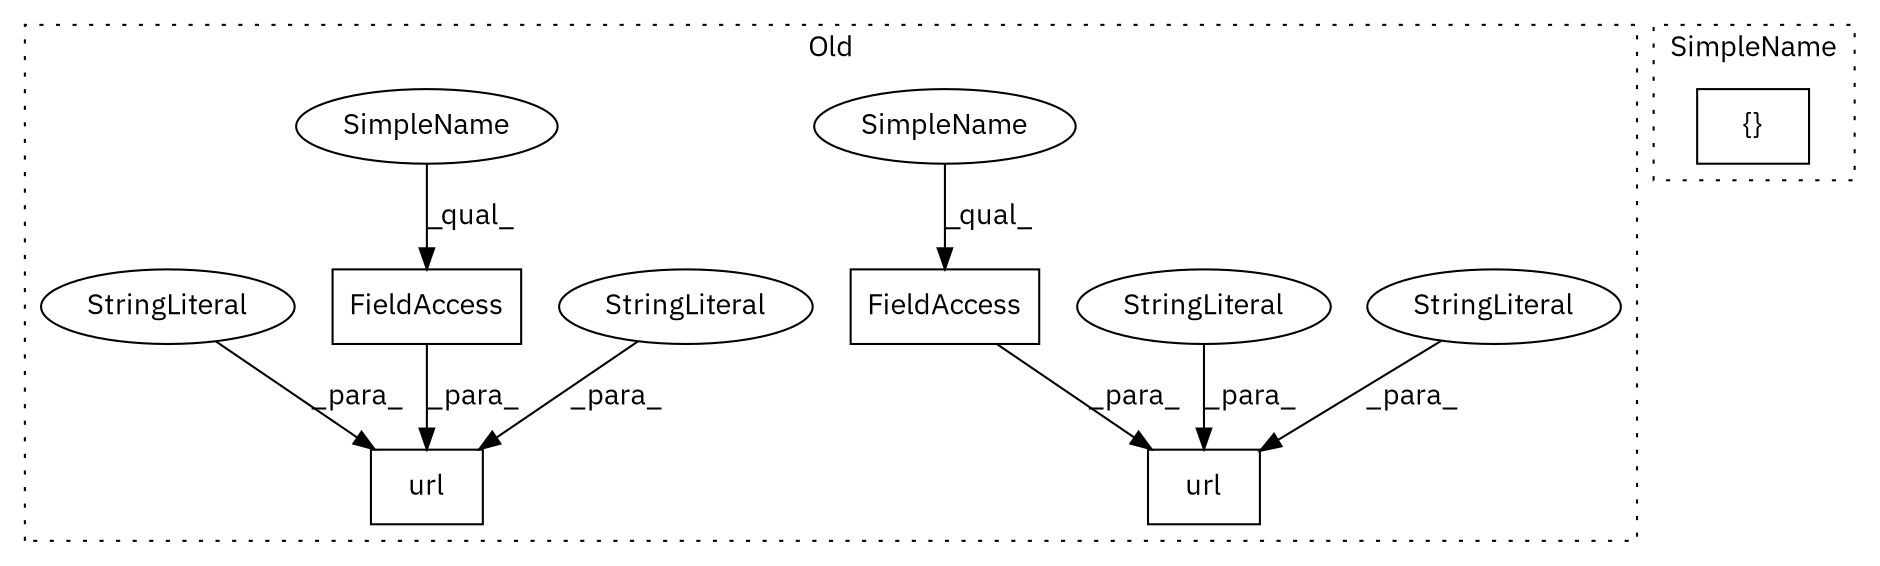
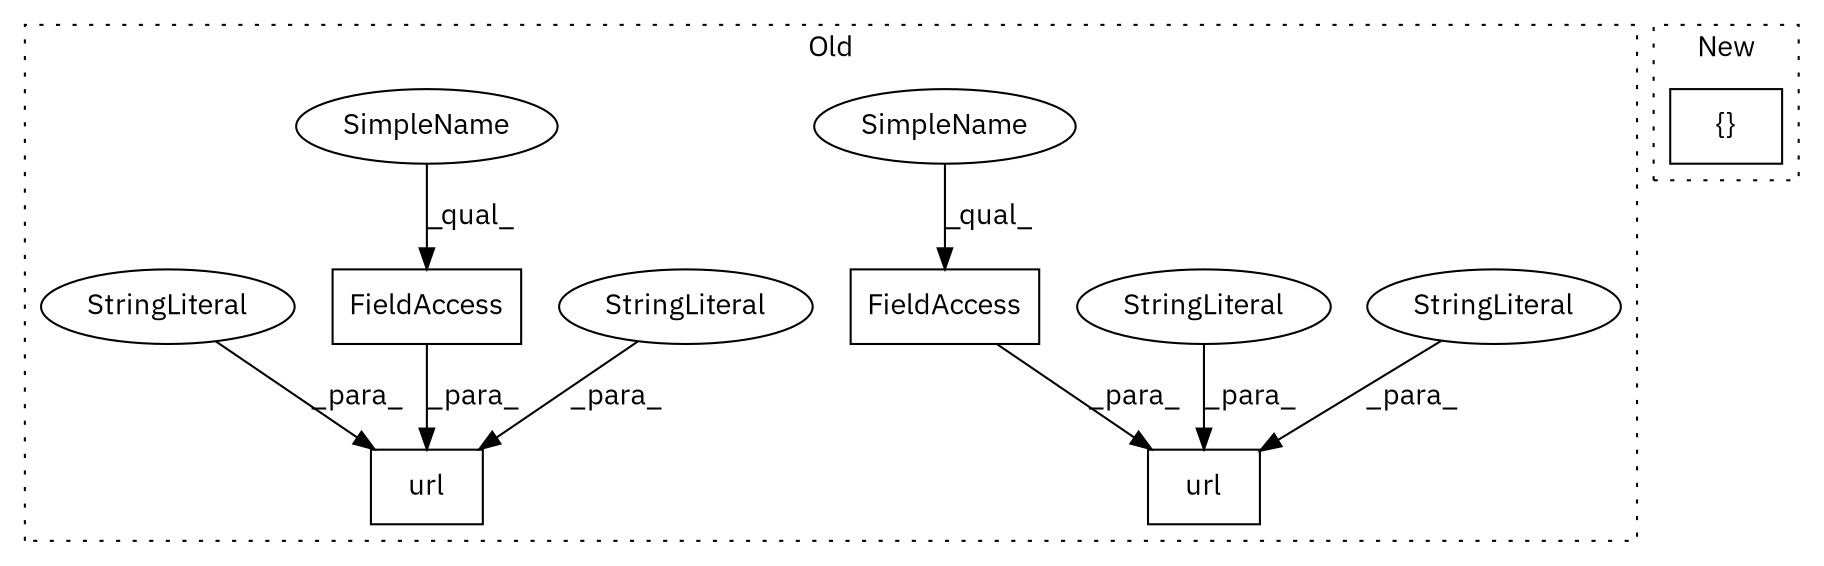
(1754, 49) -> (1726, 49)
